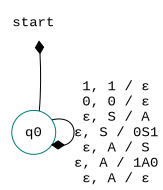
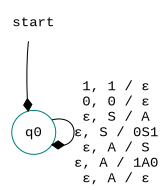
(41, 82) -> (27, 70)
